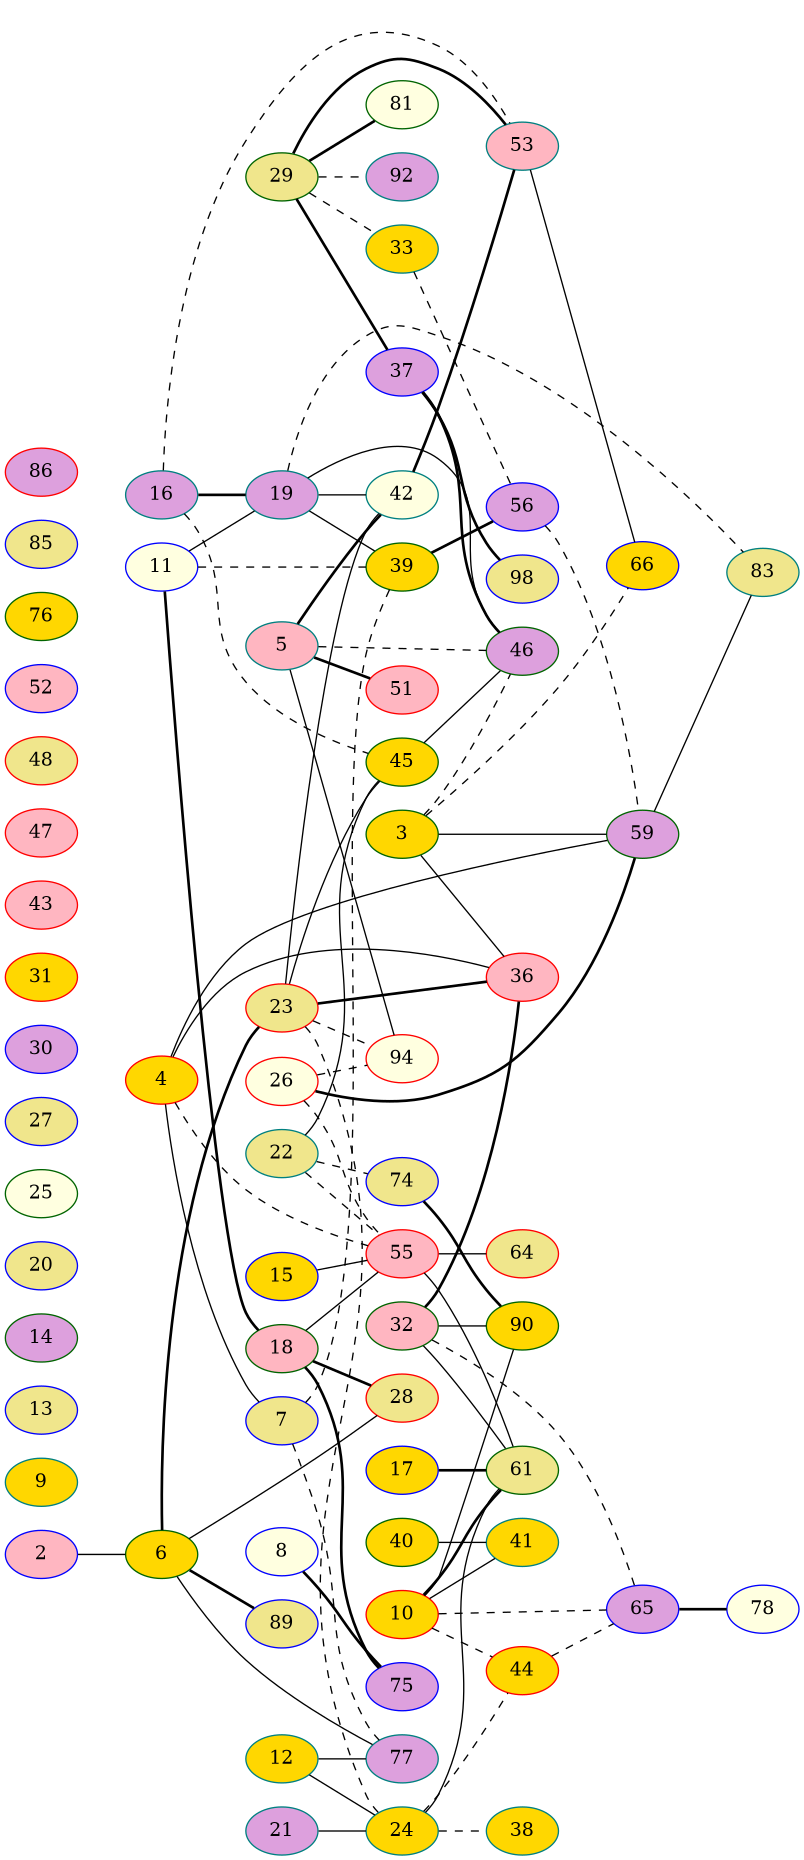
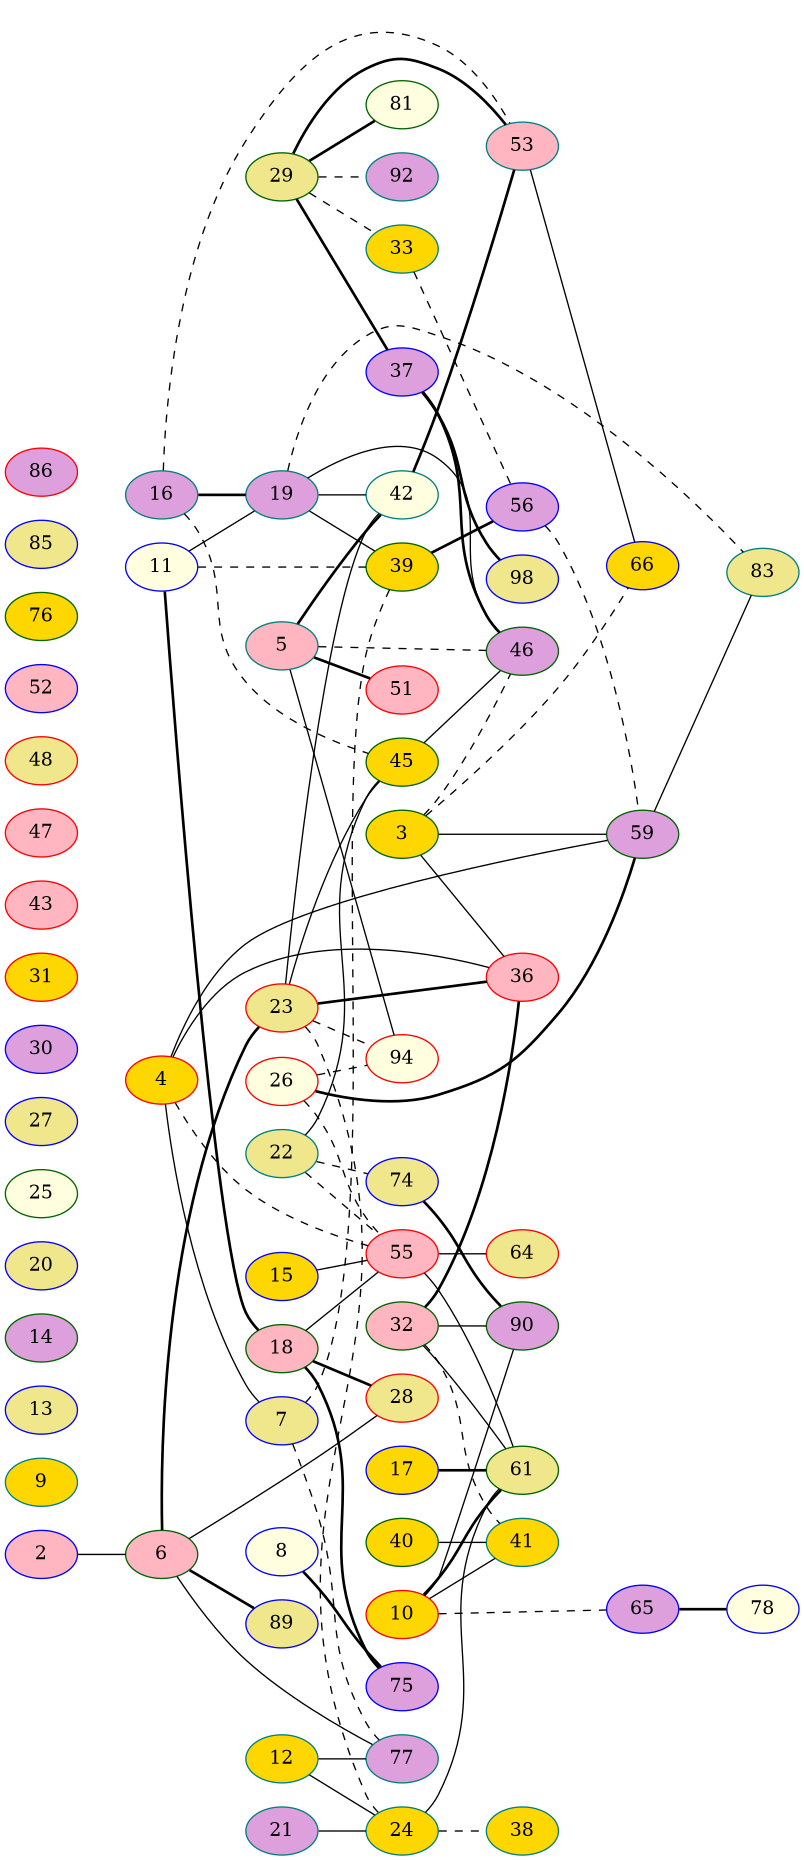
(522, 1326) -> (522, 1326)
(562, 1439) -> (462, 1434)
(162, 1554) -> (162, 1554)
(522, 1671) -> none
